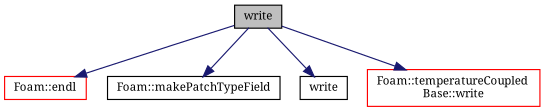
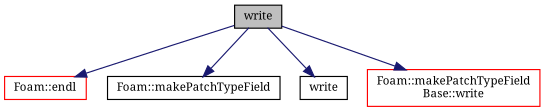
(454, 88) -> (454, 88)
